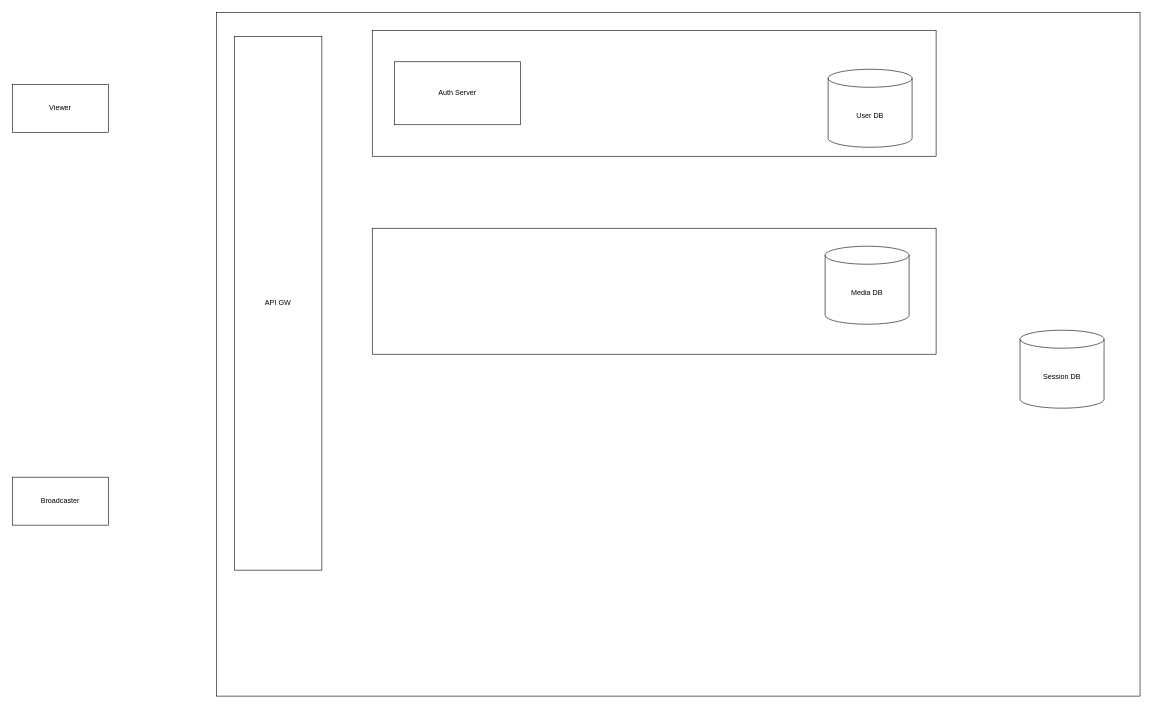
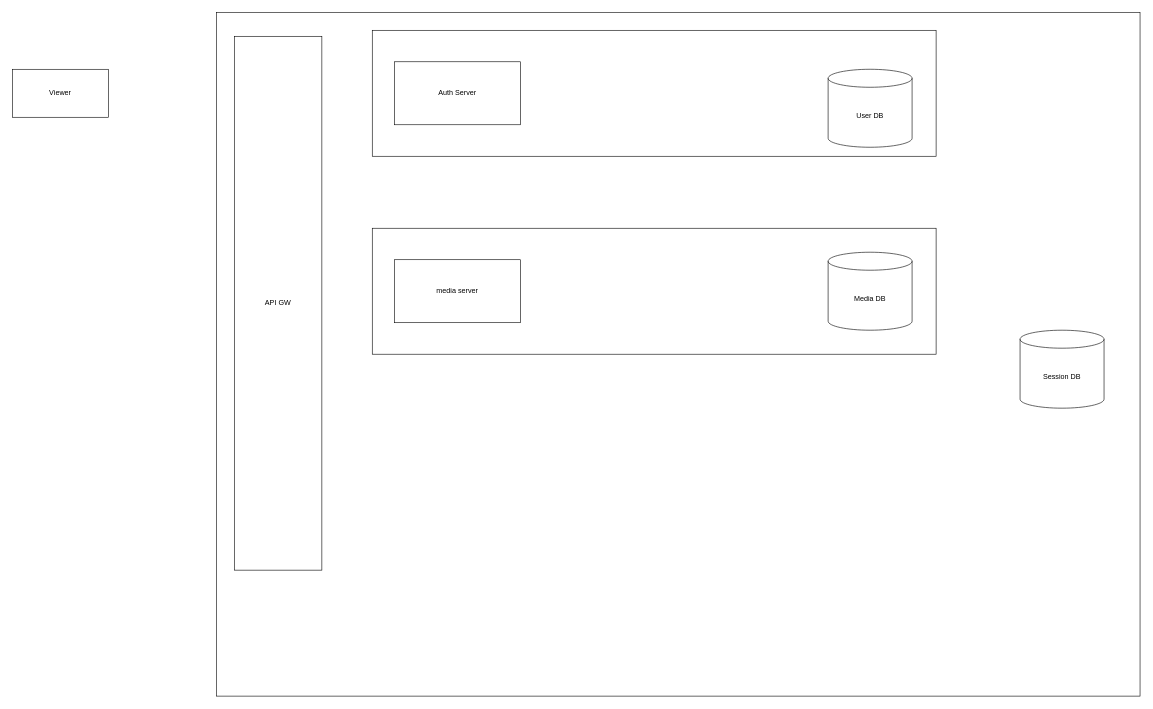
(60, 108) -> (60, 93)
(867, 285) -> (870, 291)
none -> (458, 291)
(60, 501) -> none
